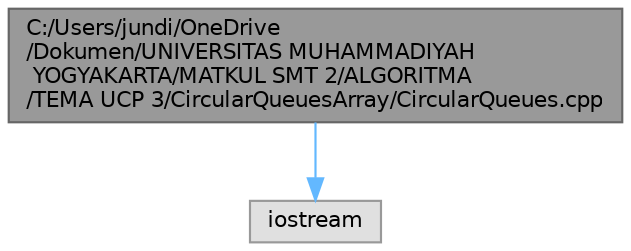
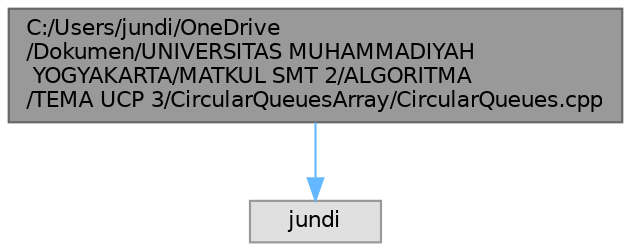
(315, 222) -> (315, 222)
